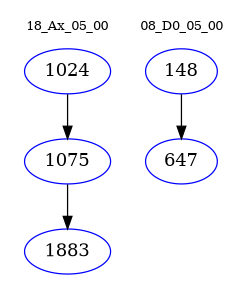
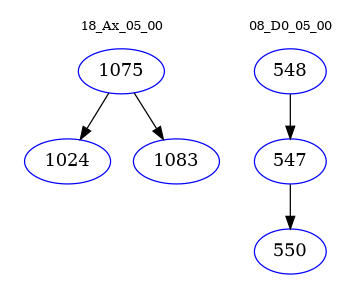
(181, 71) -> (290, 71)
(68, 110) -> (98, 111)
(181, 161) -> (290, 161)
(68, 252) -> (176, 161)
none -> (290, 252)
